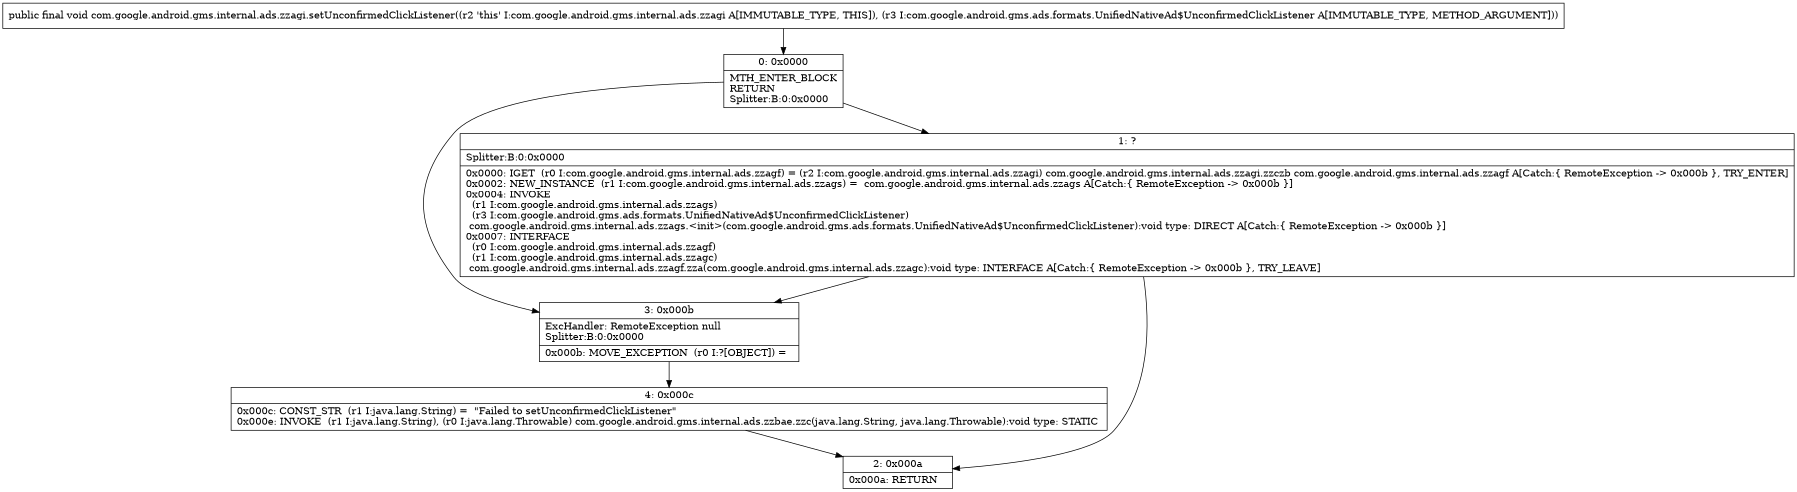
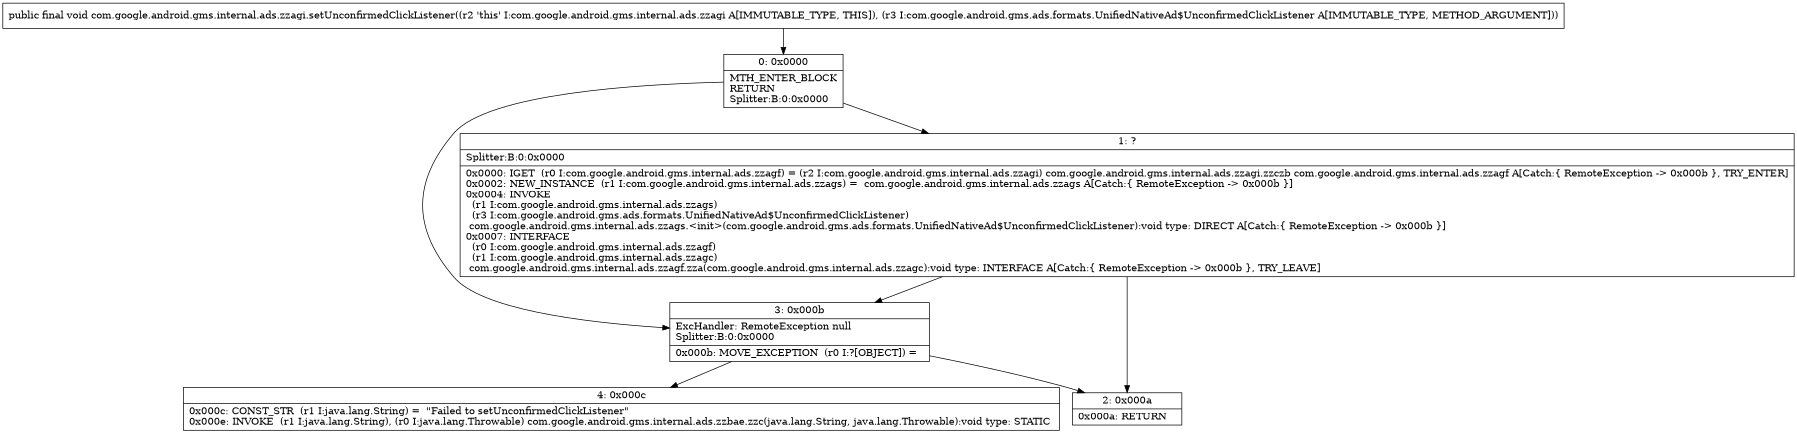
(791, 443) -> (1004, 372)
